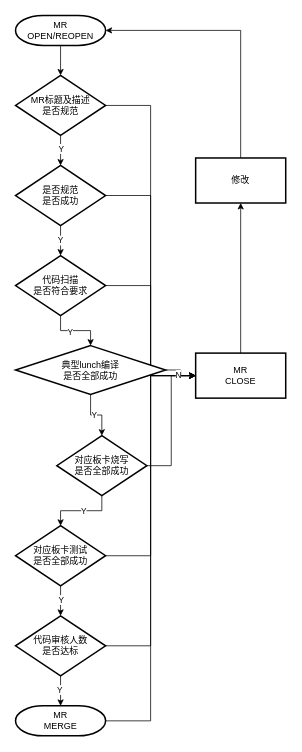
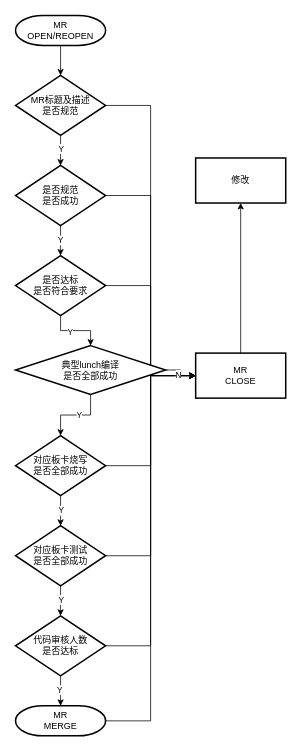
(239, 30) -> none
(60, 285) -> (60, 285)
(102, 465) -> (60, 465)
